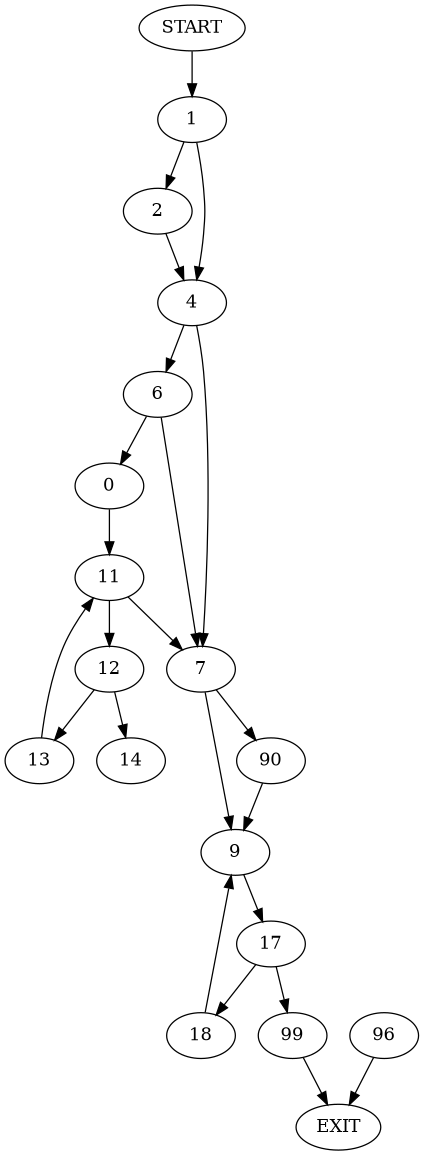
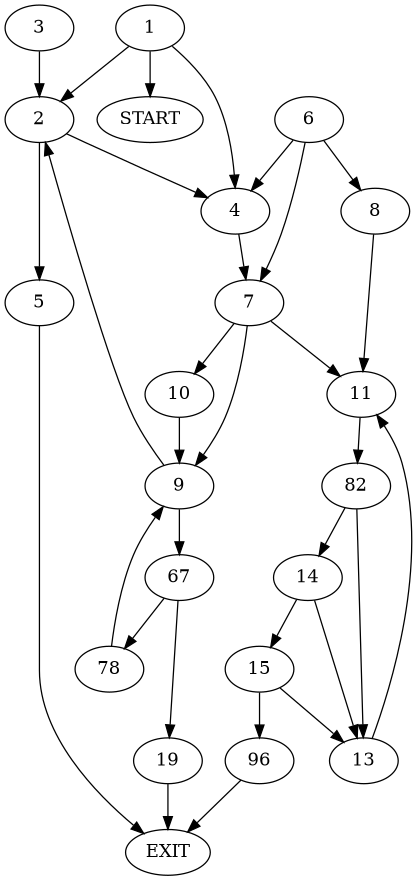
none -> (39, 28)
(192, 68) -> (150, 68)
none -> (39, 303)
none -> (96, 314)
(177, 342) -> (276, 160)
(109, 486) -> (375, 211)
(151, 619) -> (300, 345)
none -> (334, 663)
(109, 669) -> (356, 486)
none -> (260, 669)
(271, 761) -> (179, 394)
(271, 944) -> (179, 578)
(201, 1036) -> (109, 669)
(293, 1036) -> (168, 761)
